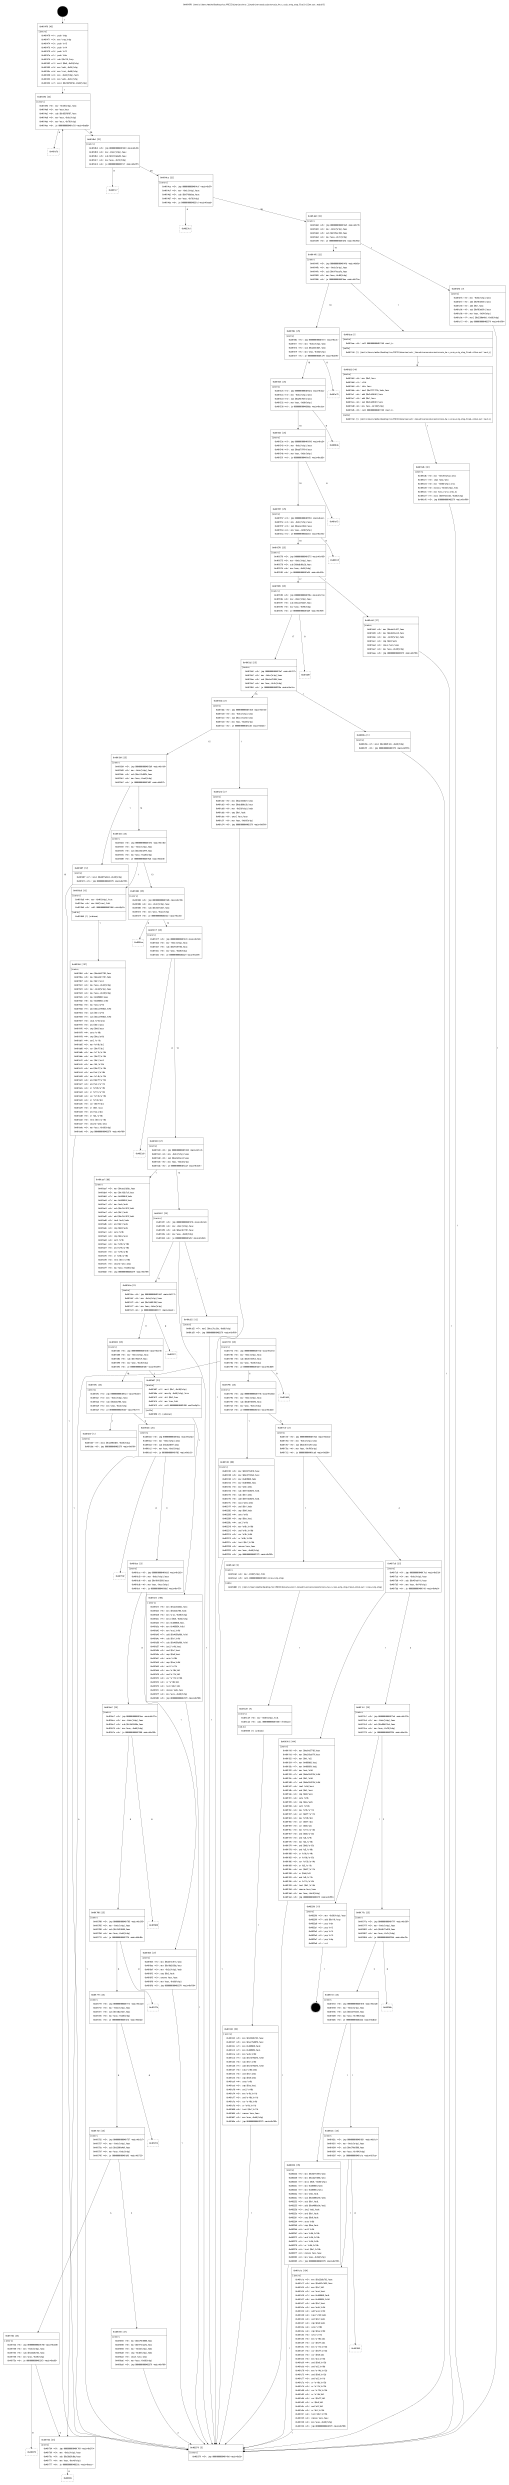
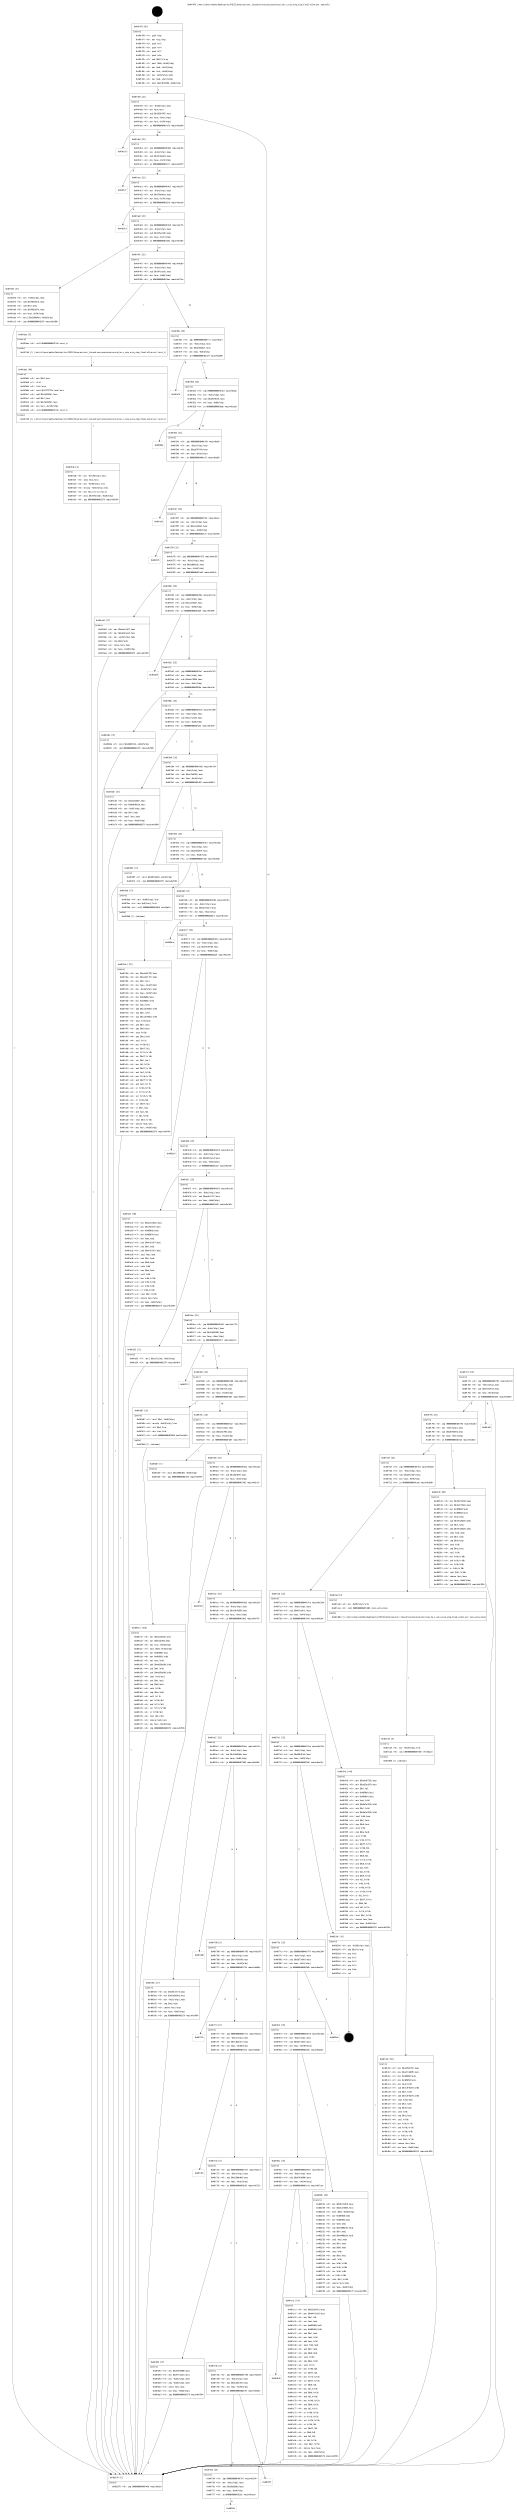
(204, 1840) -> (124, 1892)
